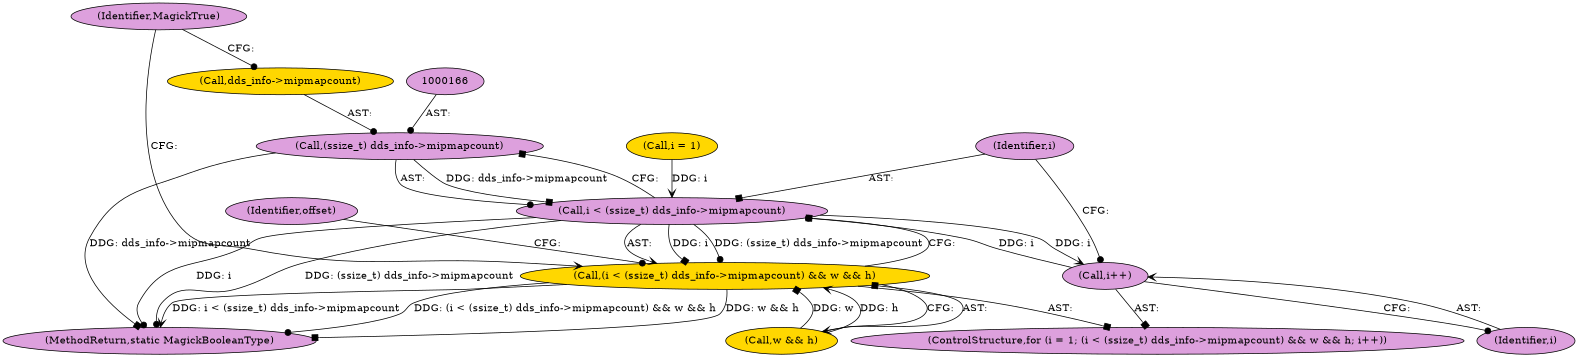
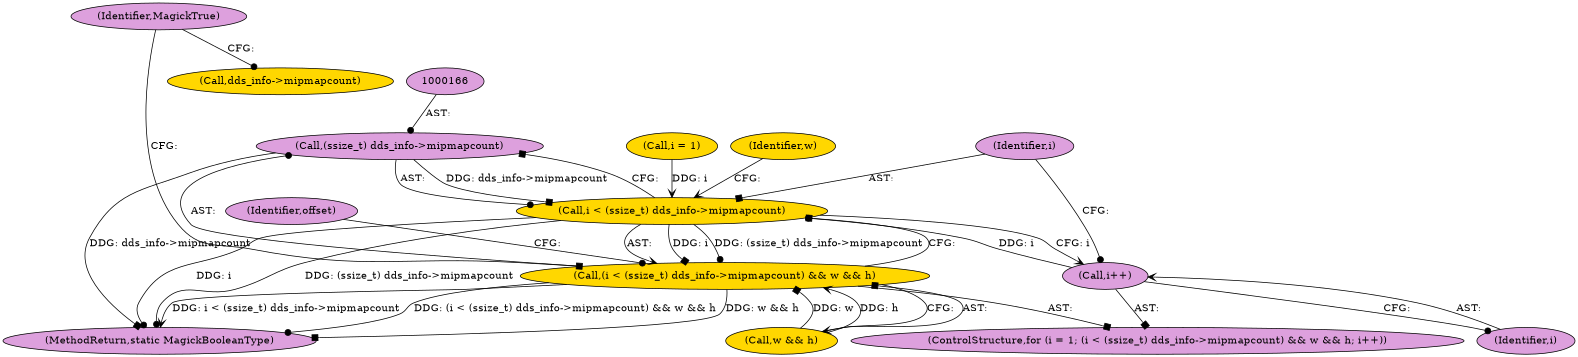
(337, 112) -> (313, 245)
none -> (783, 146)
(672, 211) -> (672, 211)
(1073, 244) -> (1073, 244)
(272, 253) -> (272, 253)
